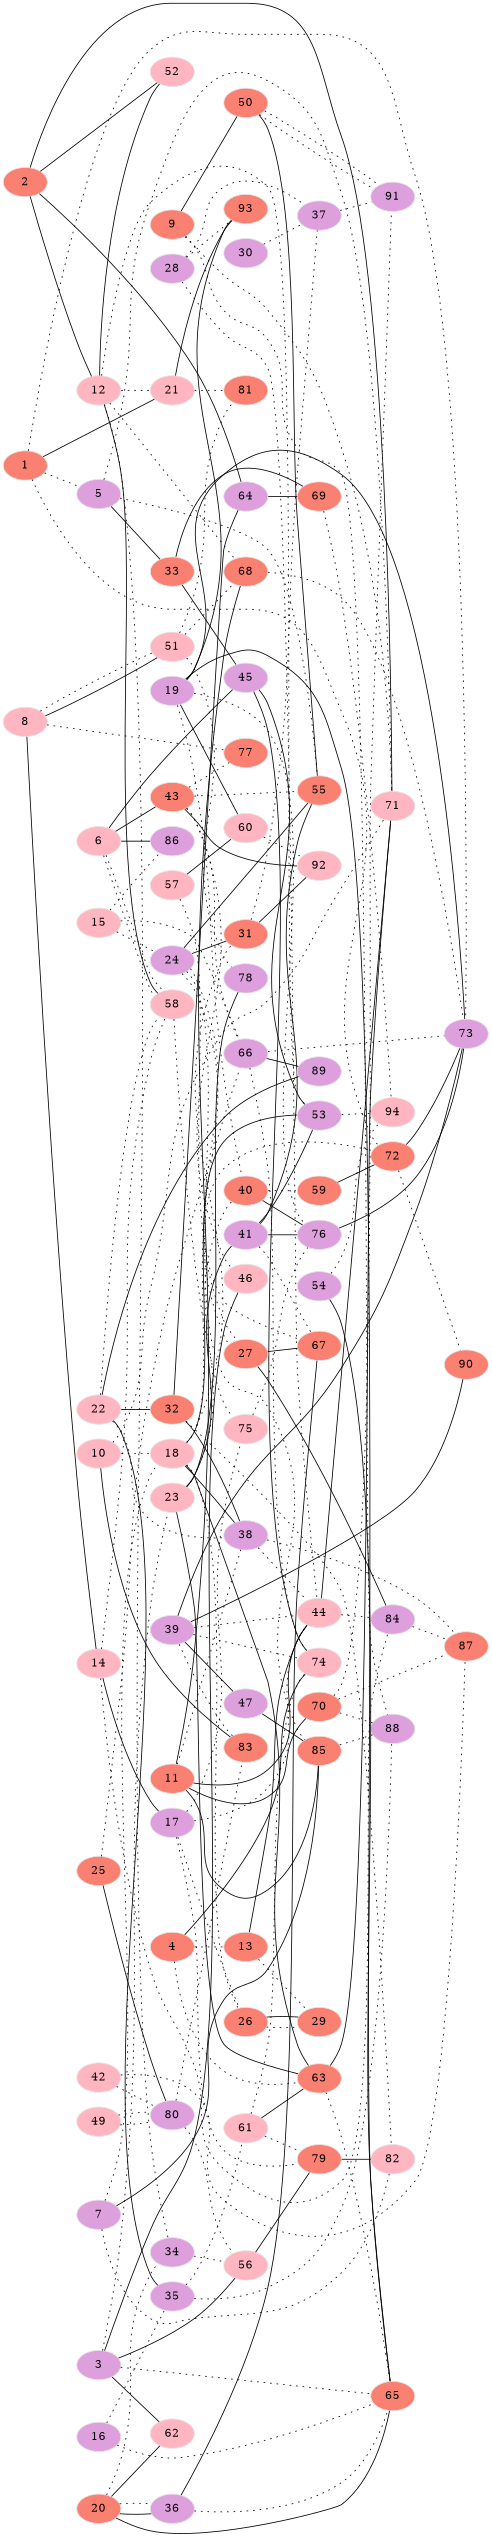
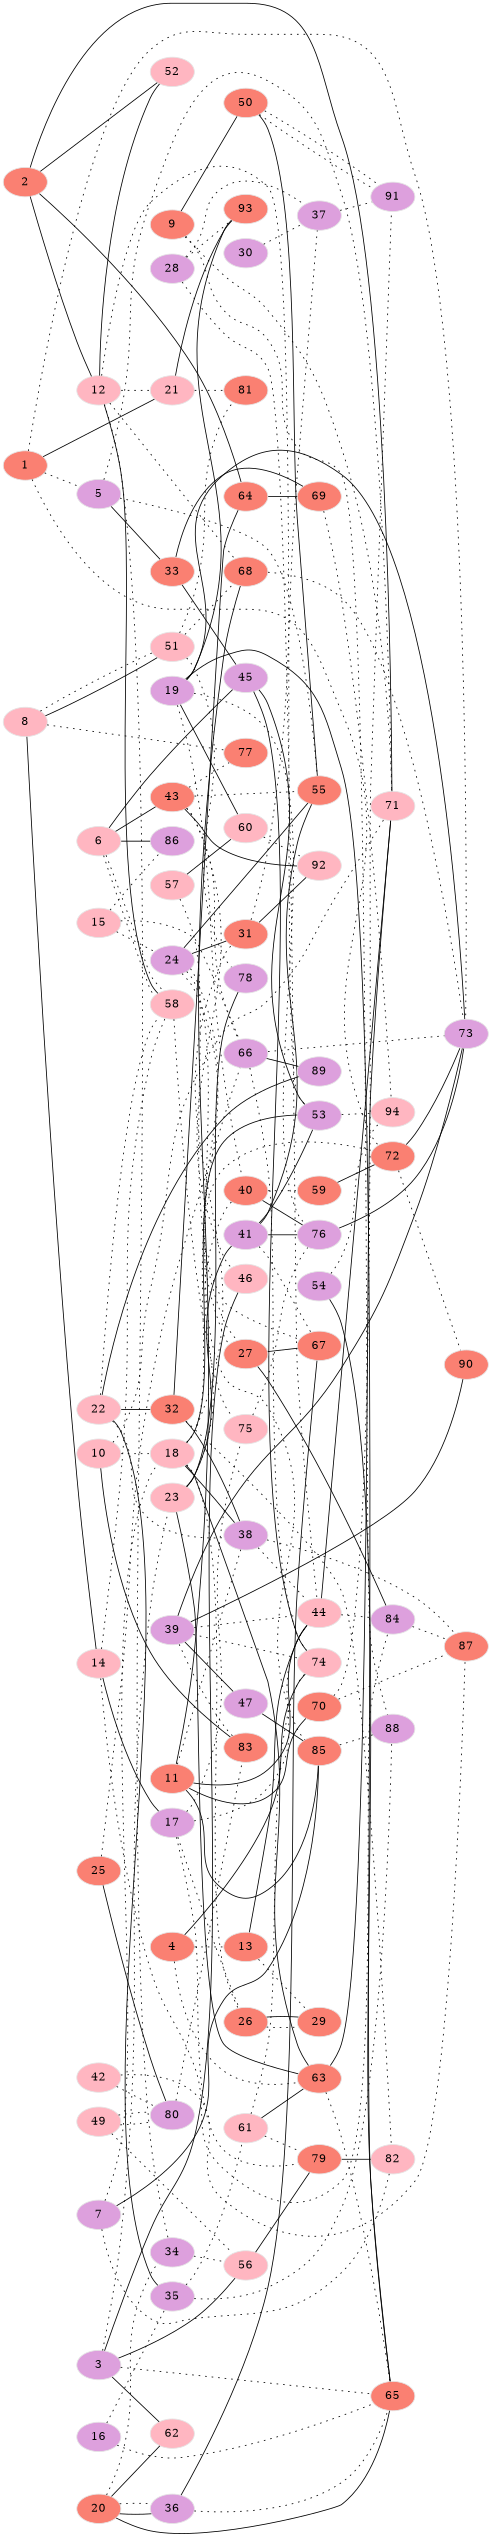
(246, 497) -> (246, 497)
(356, 1718) -> none
(210, 2194) -> (175, 2196)
